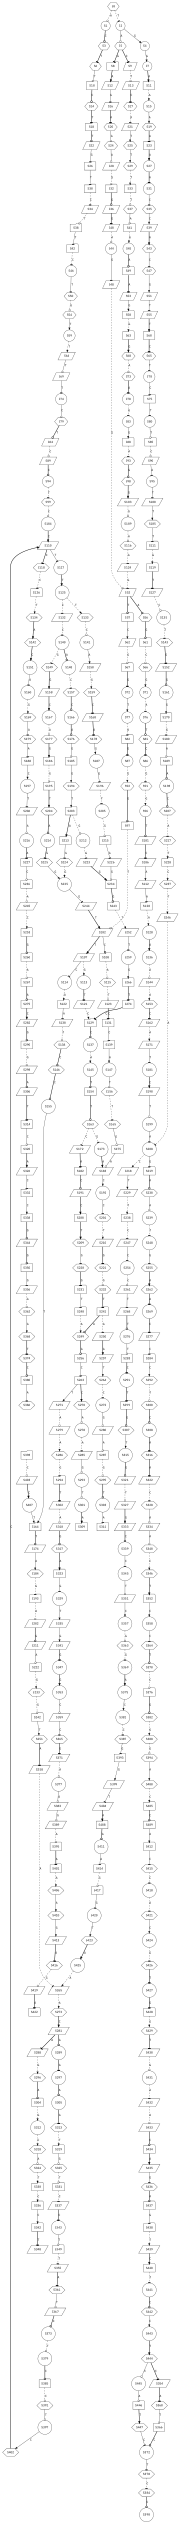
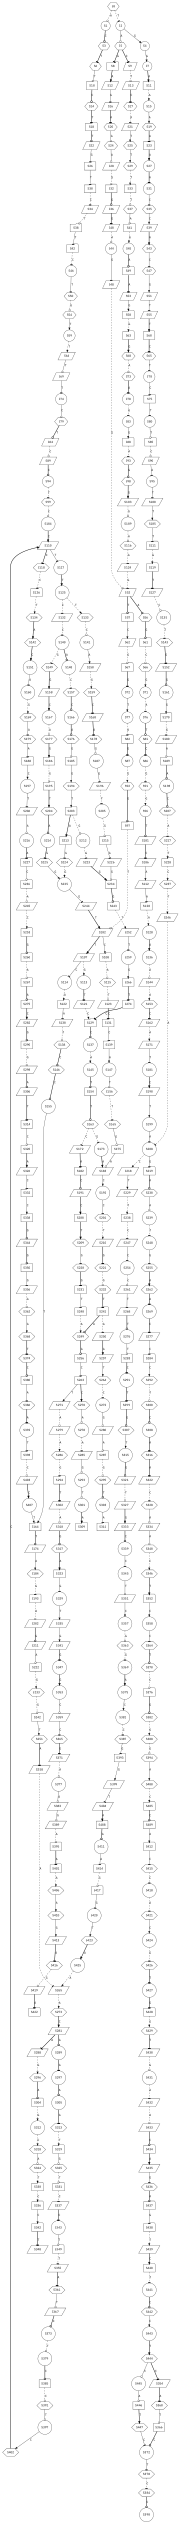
(95, 748) -> (95, 748)
(149, 1105) -> (149, 1105)
none -> (27, 1430)
